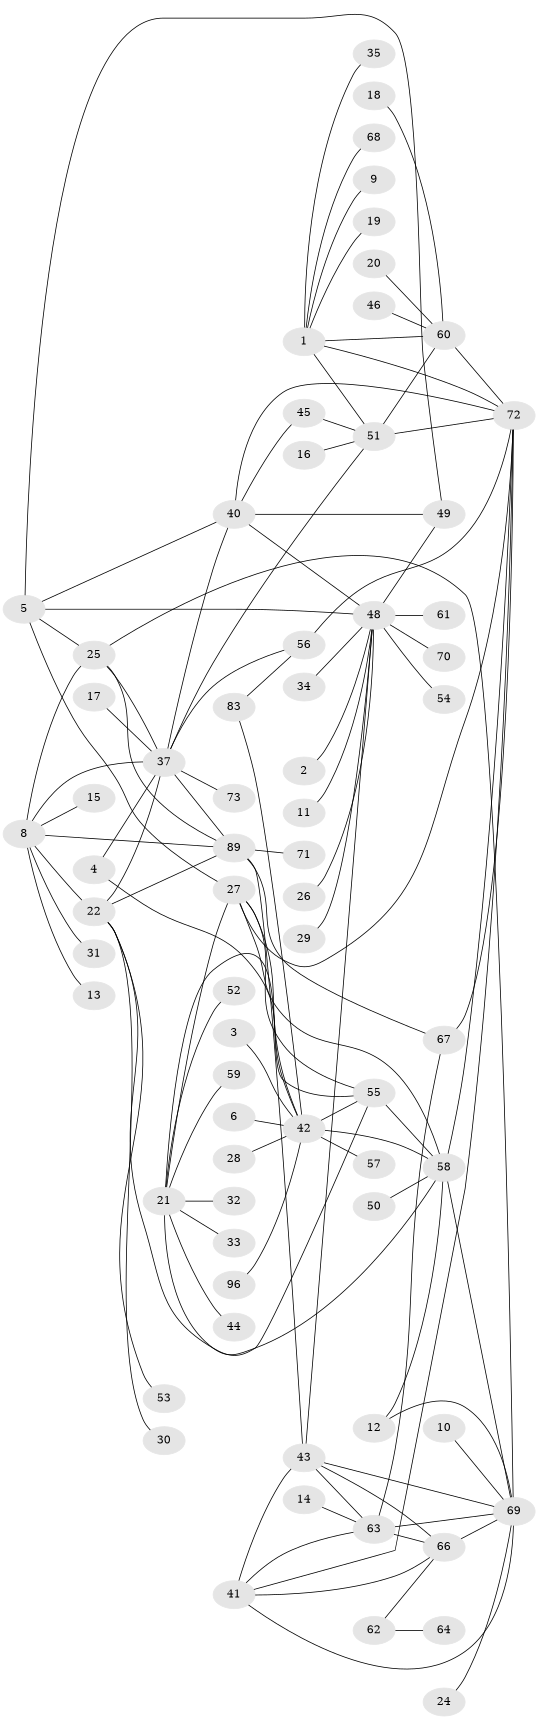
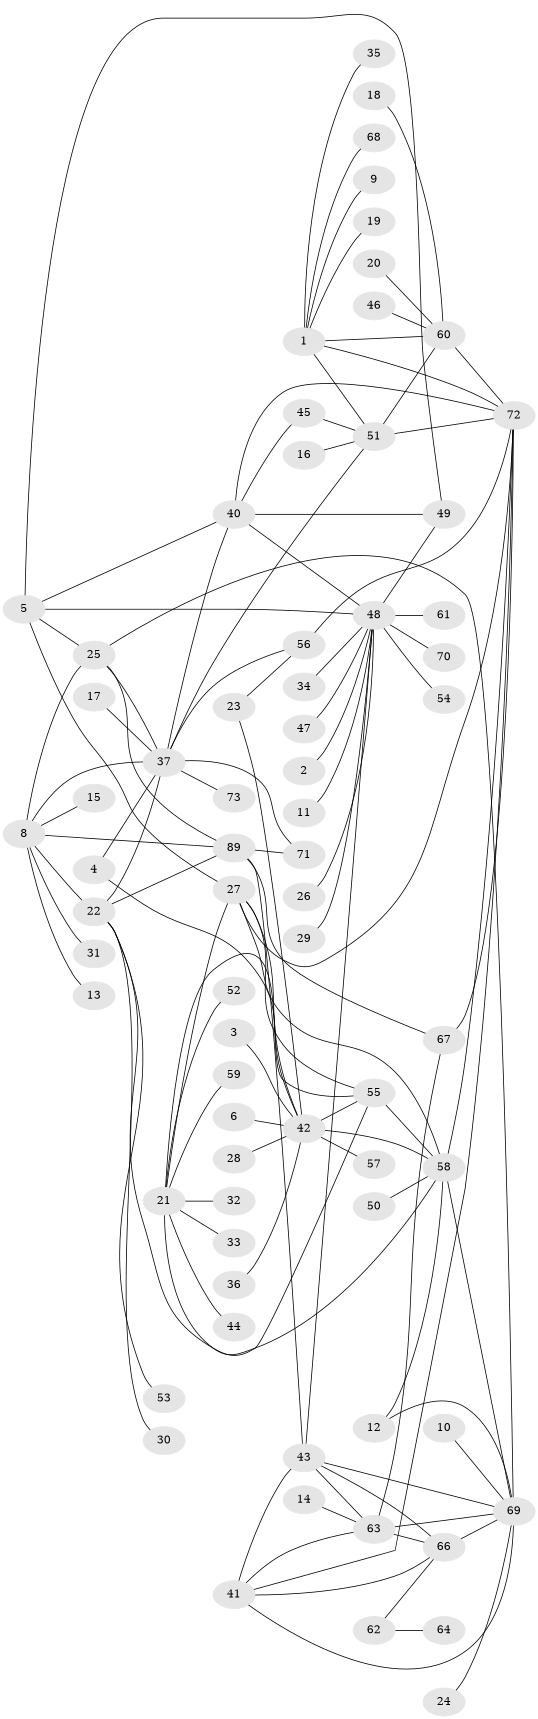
(234, 707) -> (234, 707)
none -> (304, 729)
(199, 805) -> (262, 784)
(234, 1285) -> (234, 1285)
